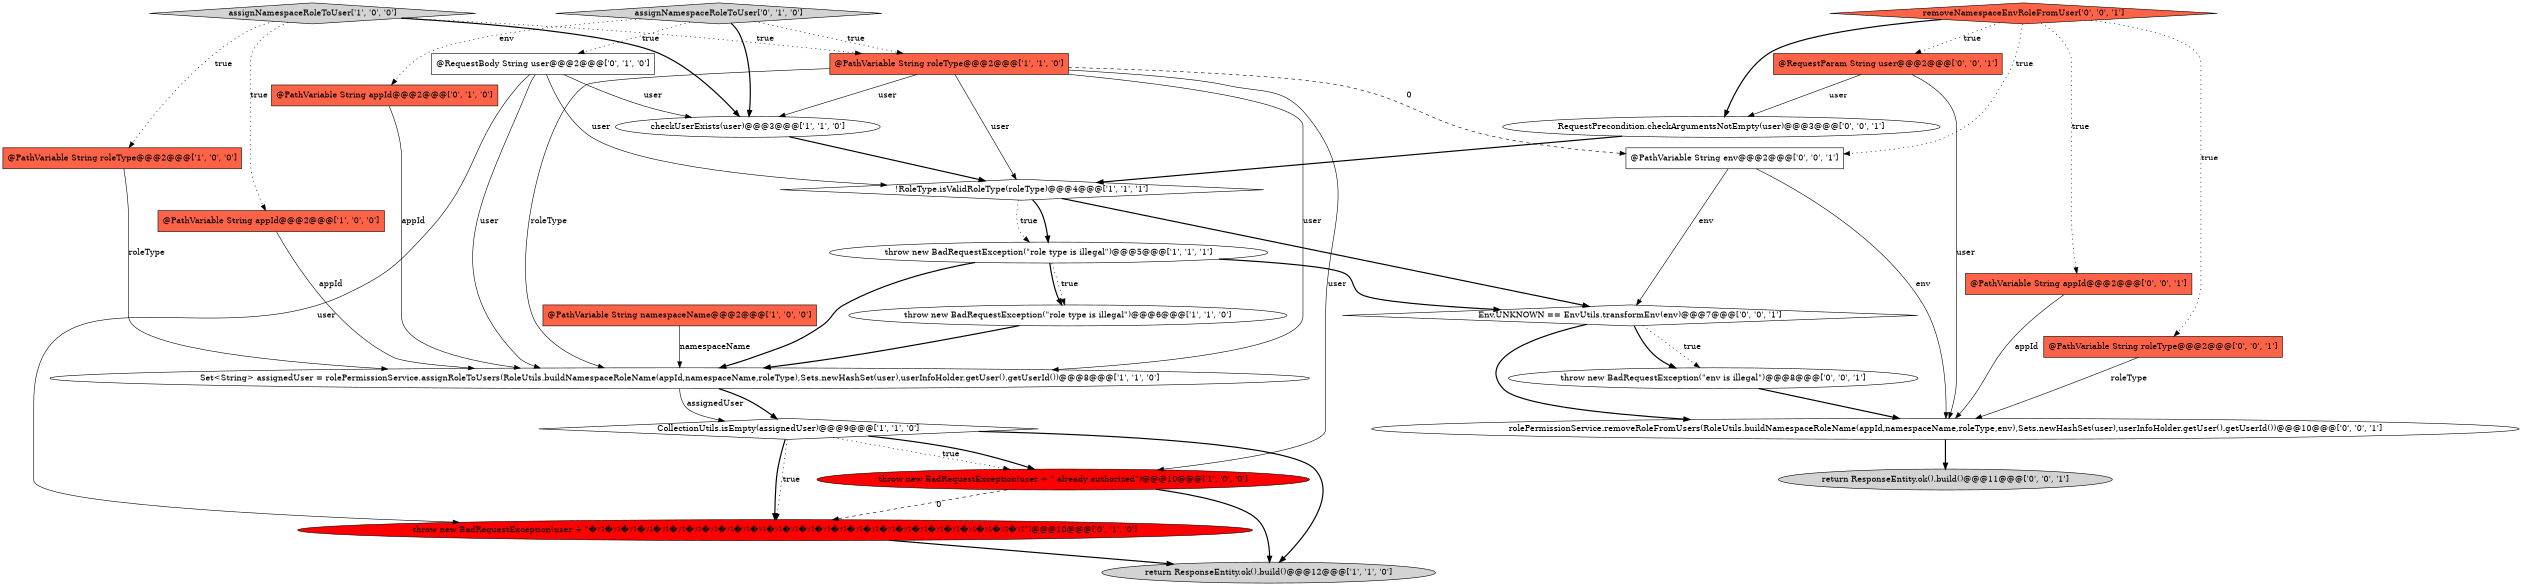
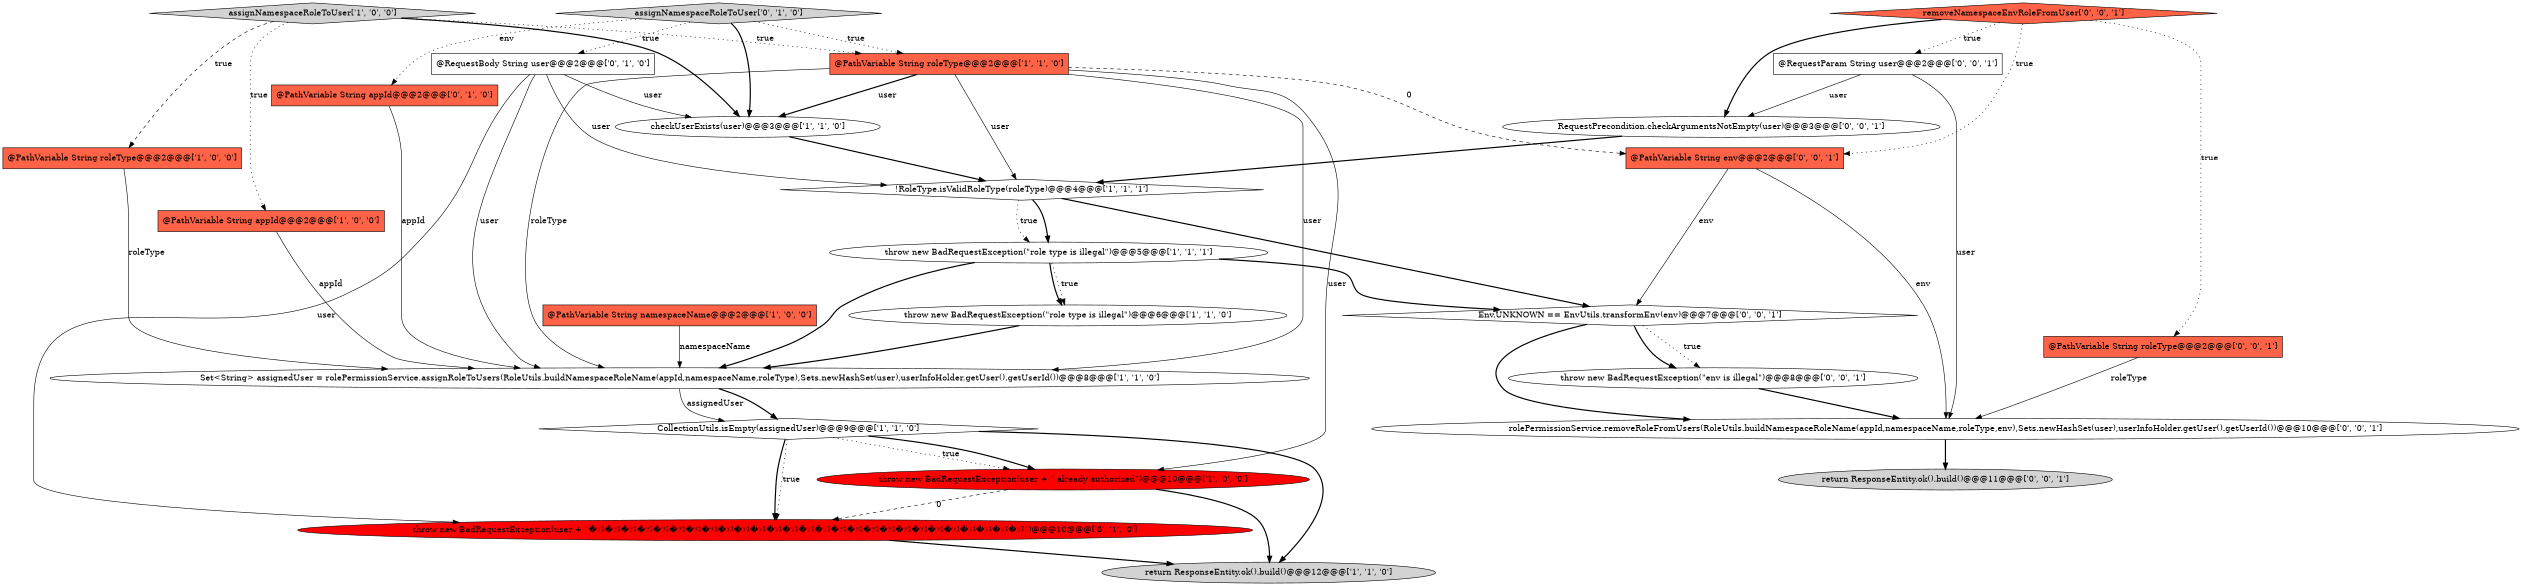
(1888, 64) -> (1888, 64)
(194, 72) -> (194, 72)
(851, 95) -> (851, 95)
(1735, 158) -> (1735, 158)
(2079, 284) -> none
